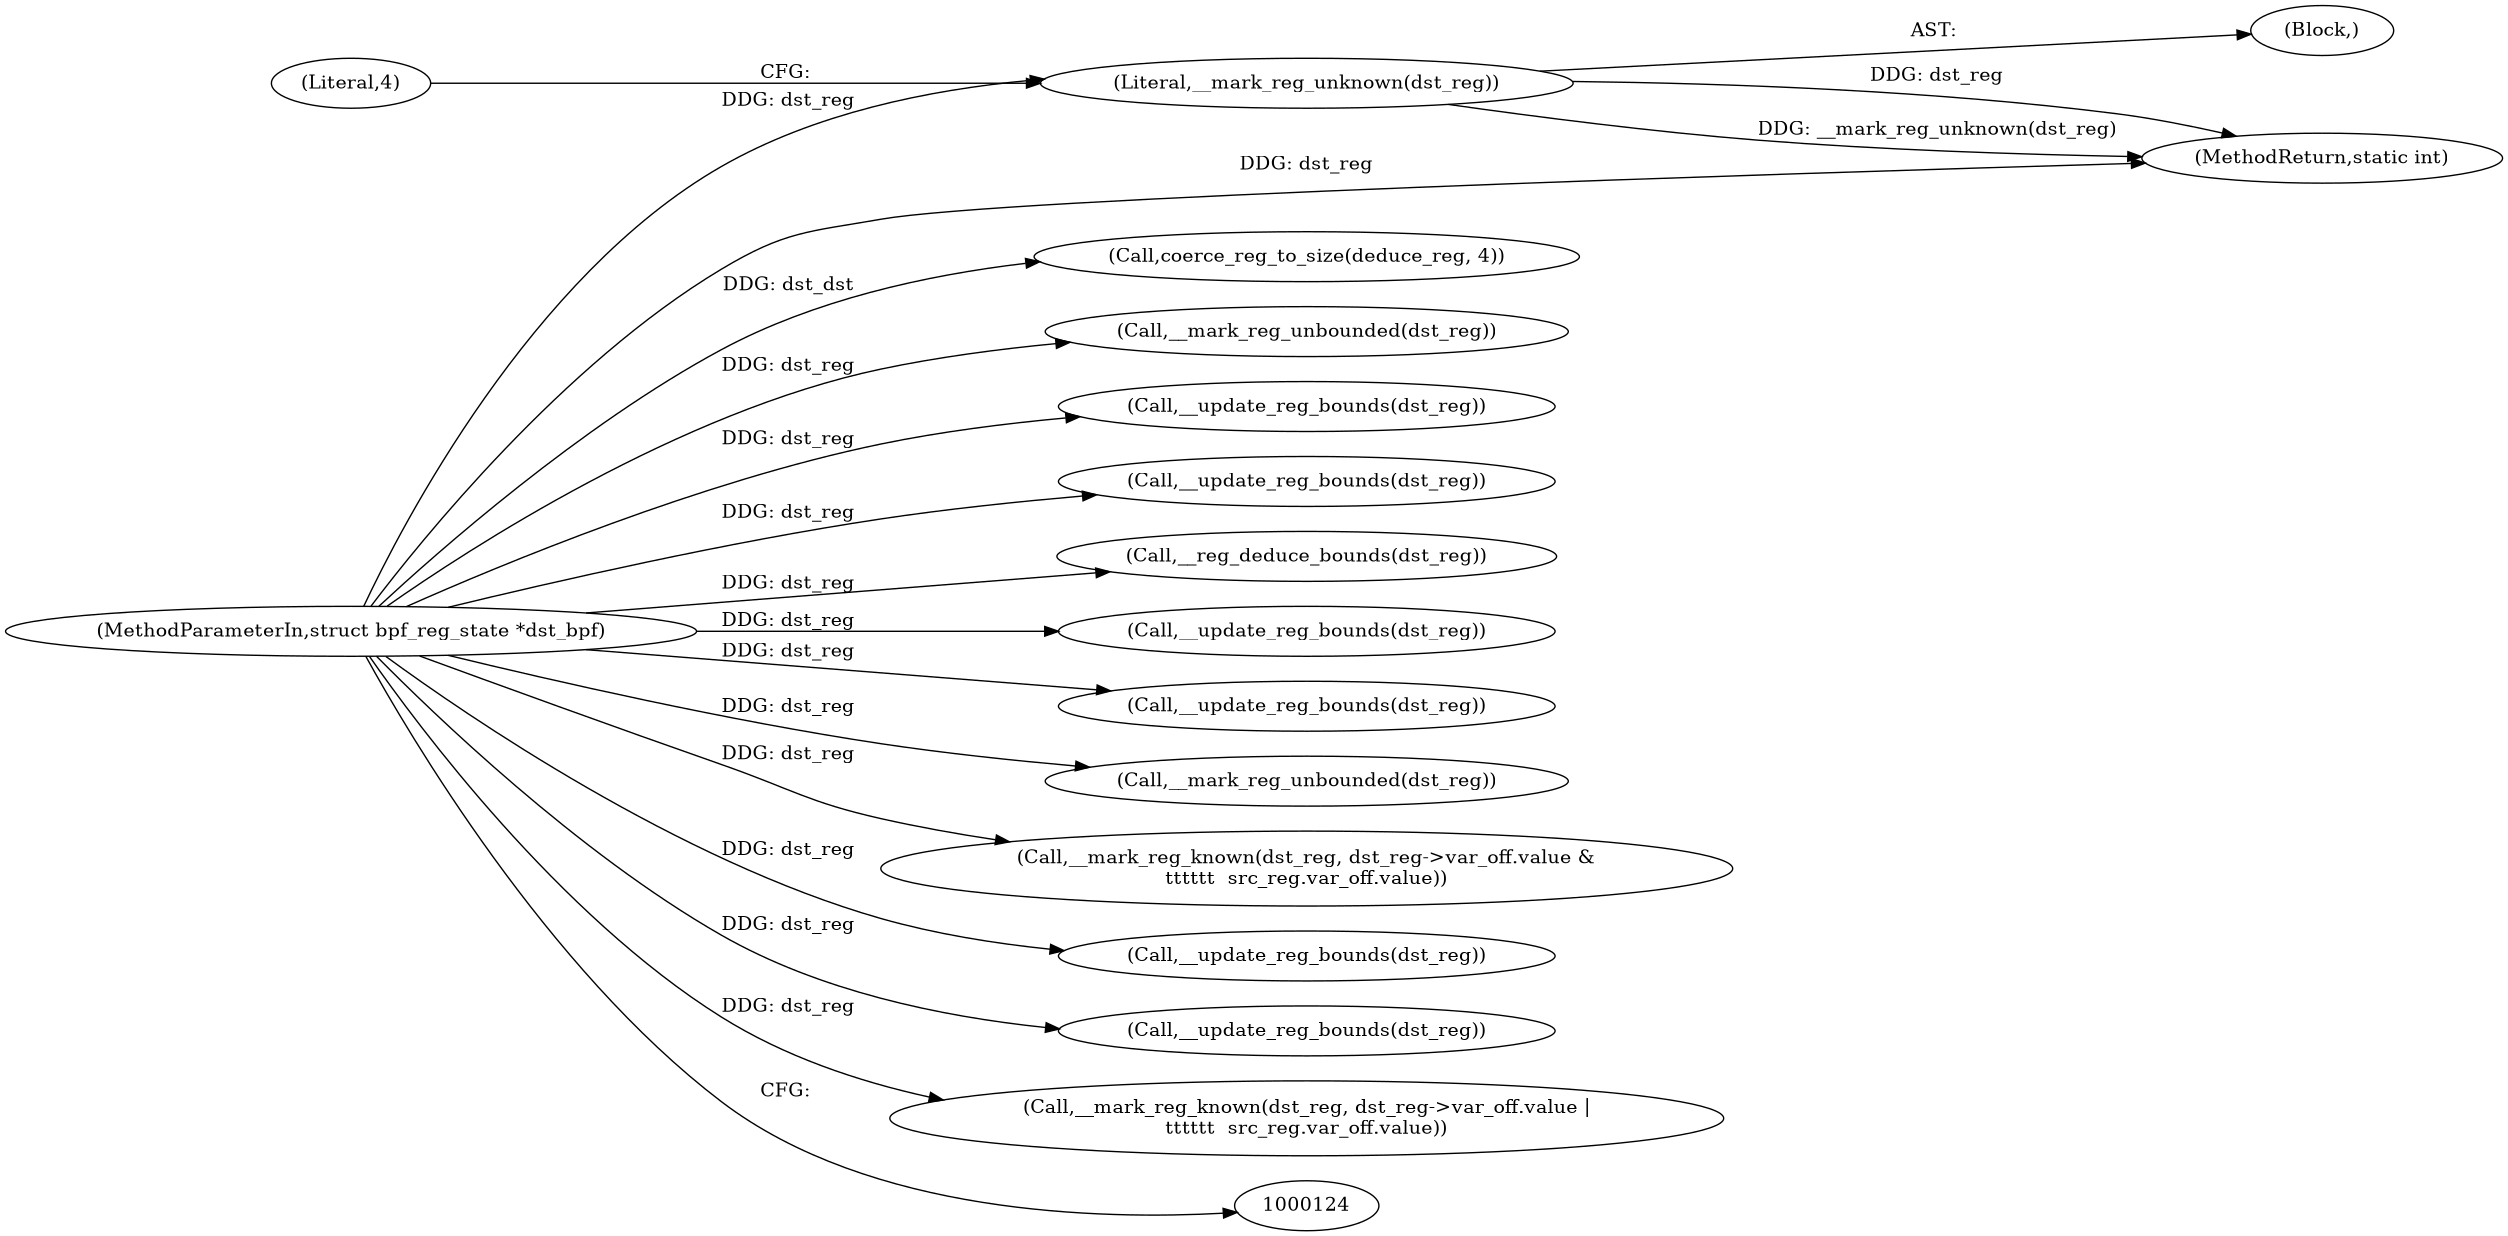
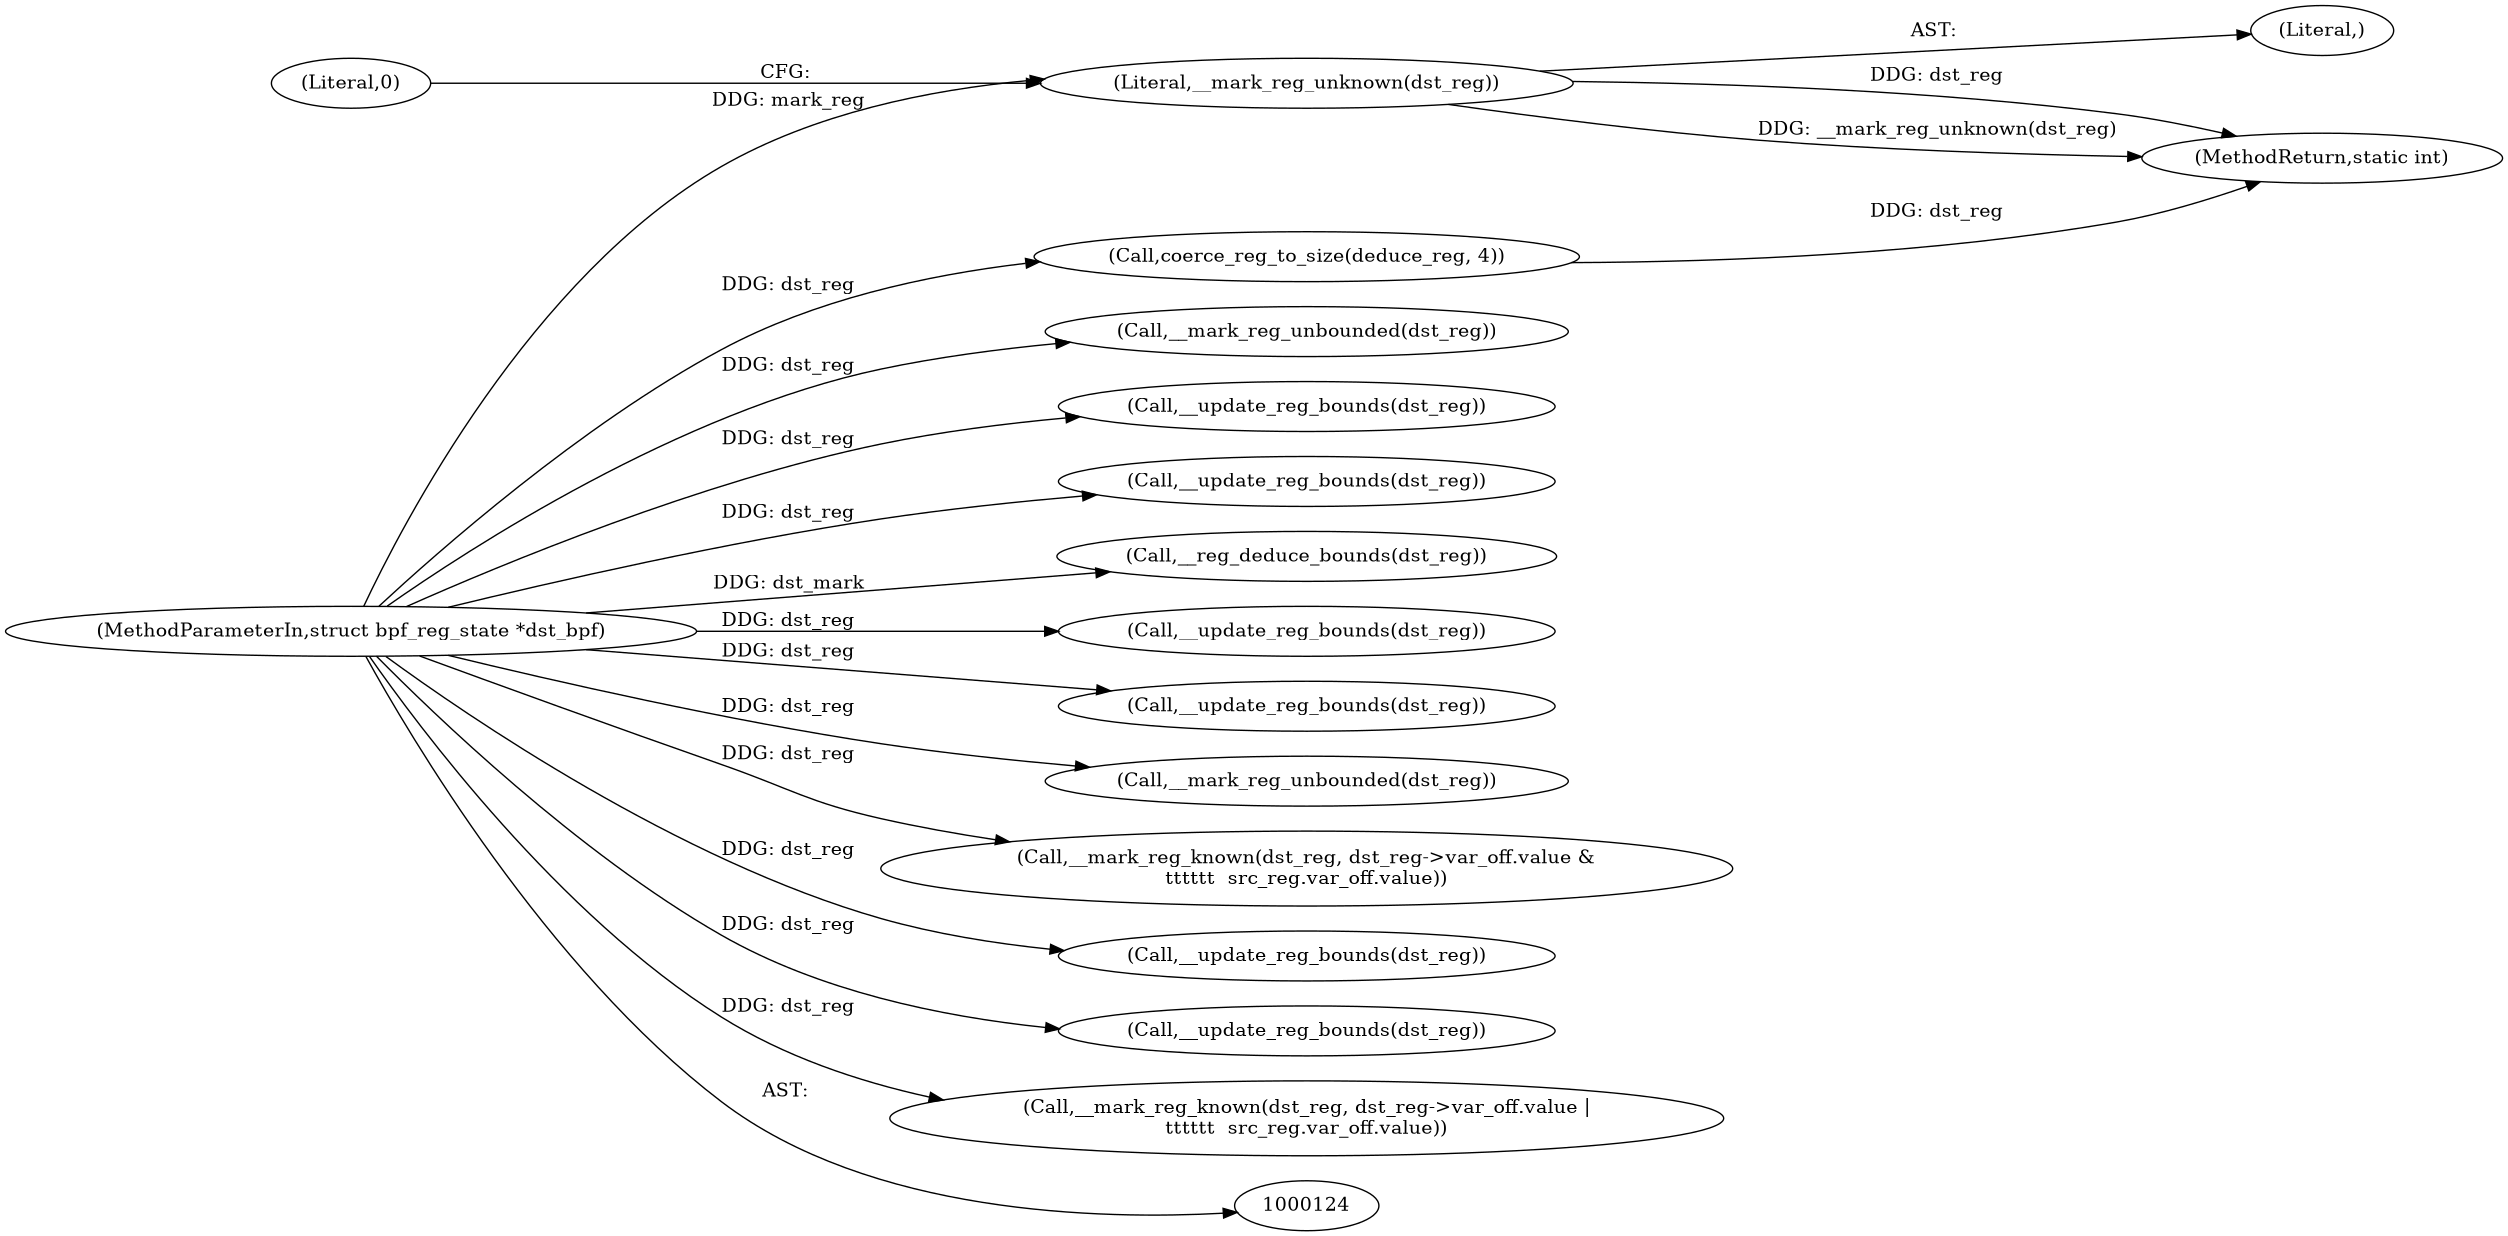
(2322, 31) -> (2322, 31)
(351, 83) -> (351, 83)
(789, 101) -> (789, 101)
(1177, 198) -> (1912, 248)
(789, 285) -> (789, 285)
(789, 583) -> (789, 583)
(789, 1091) -> (789, 1091)
